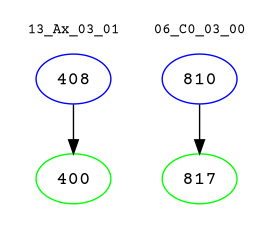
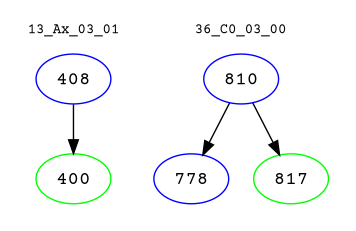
(200, 30) -> (241, 30)
none -> (191, 179)
